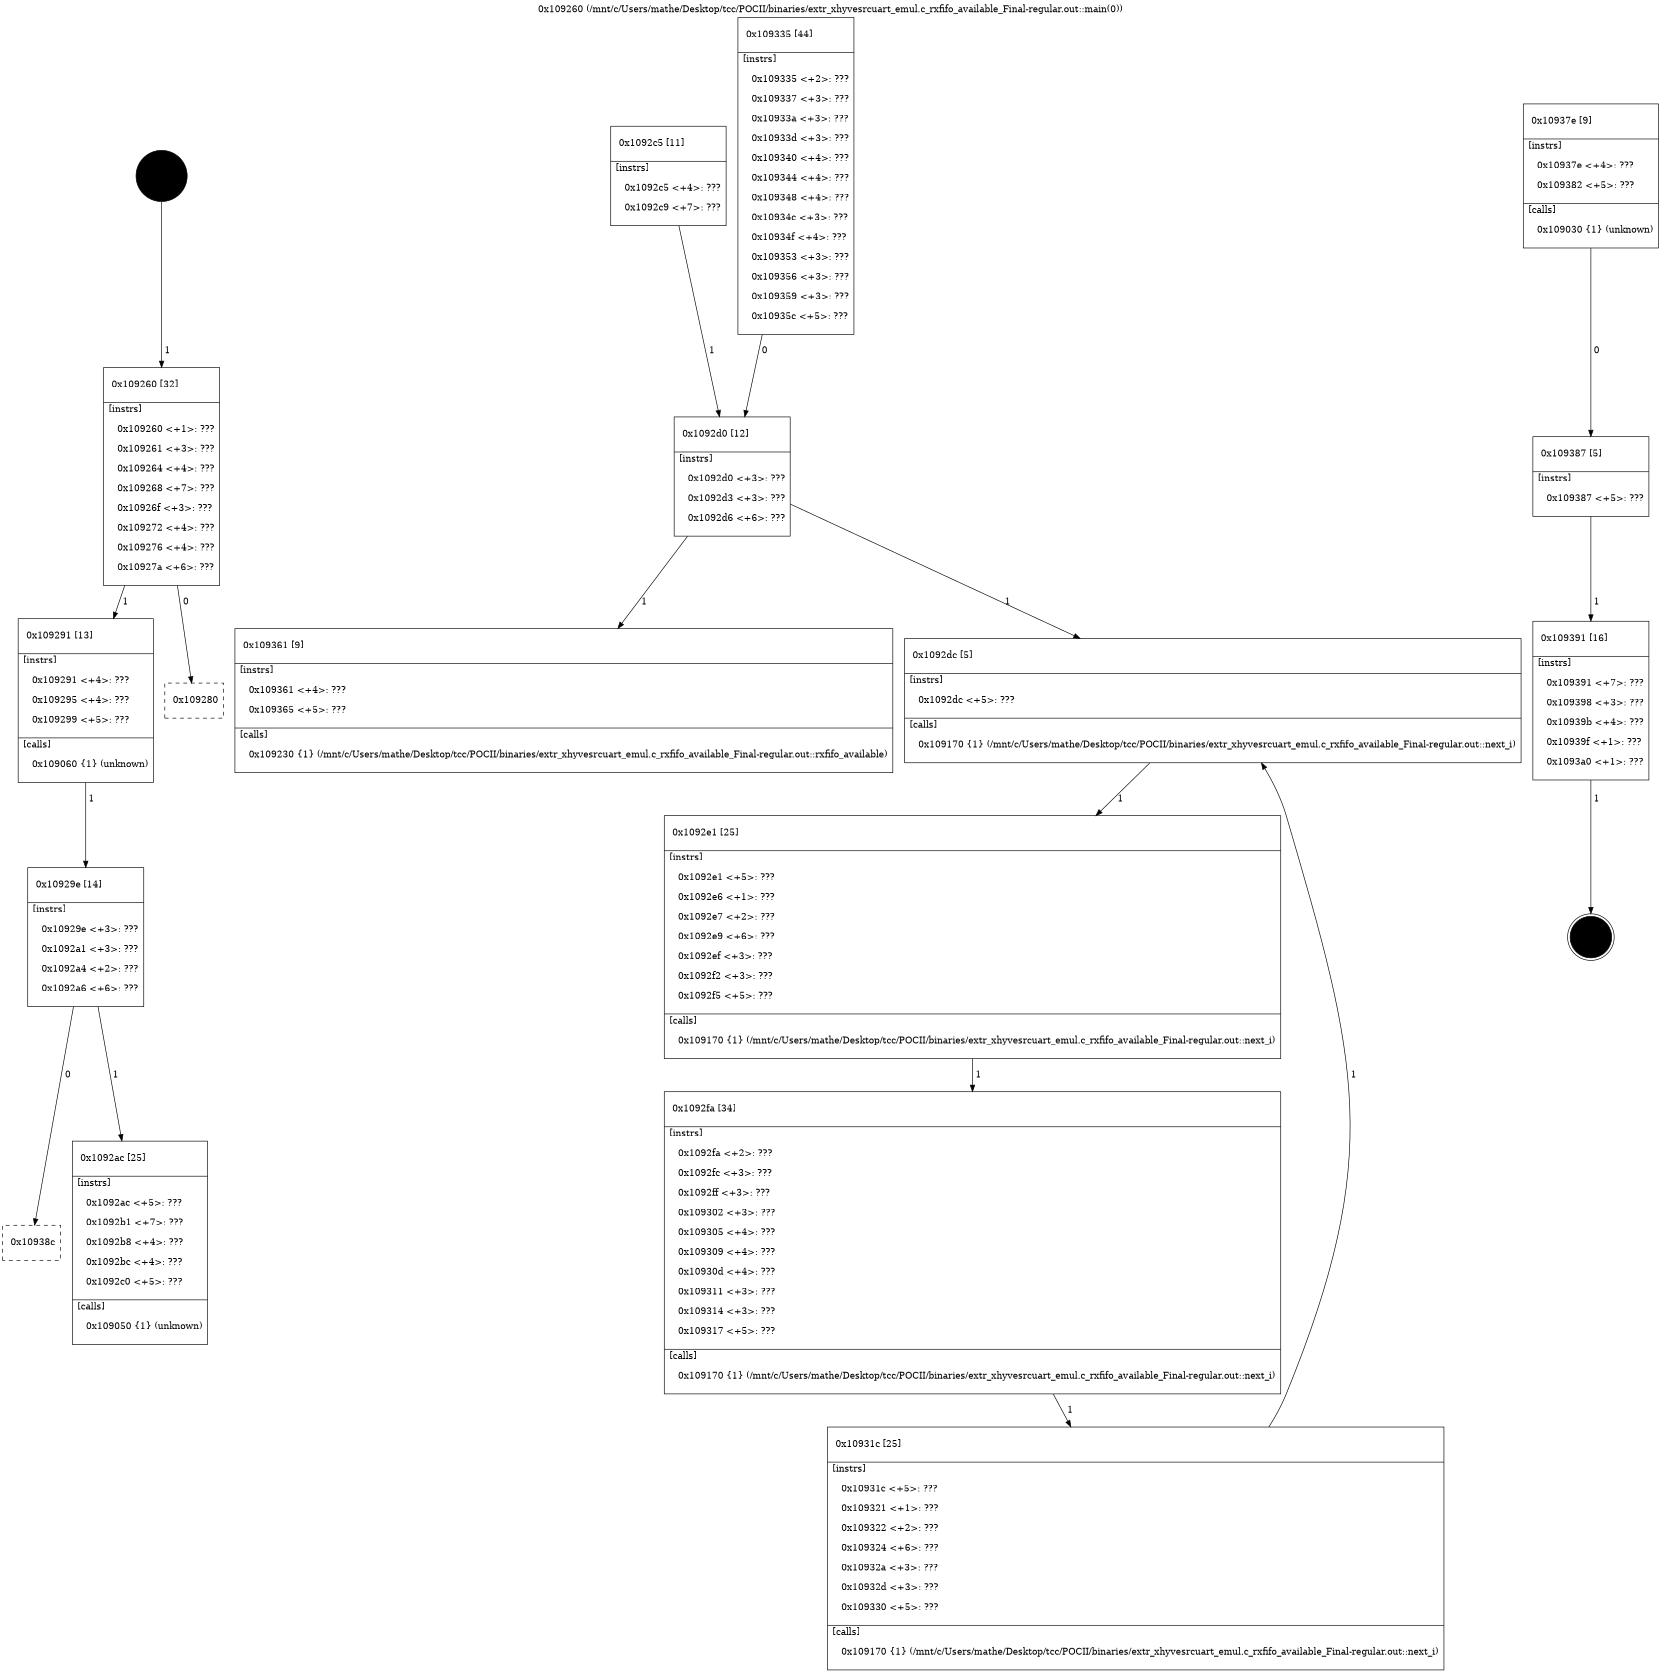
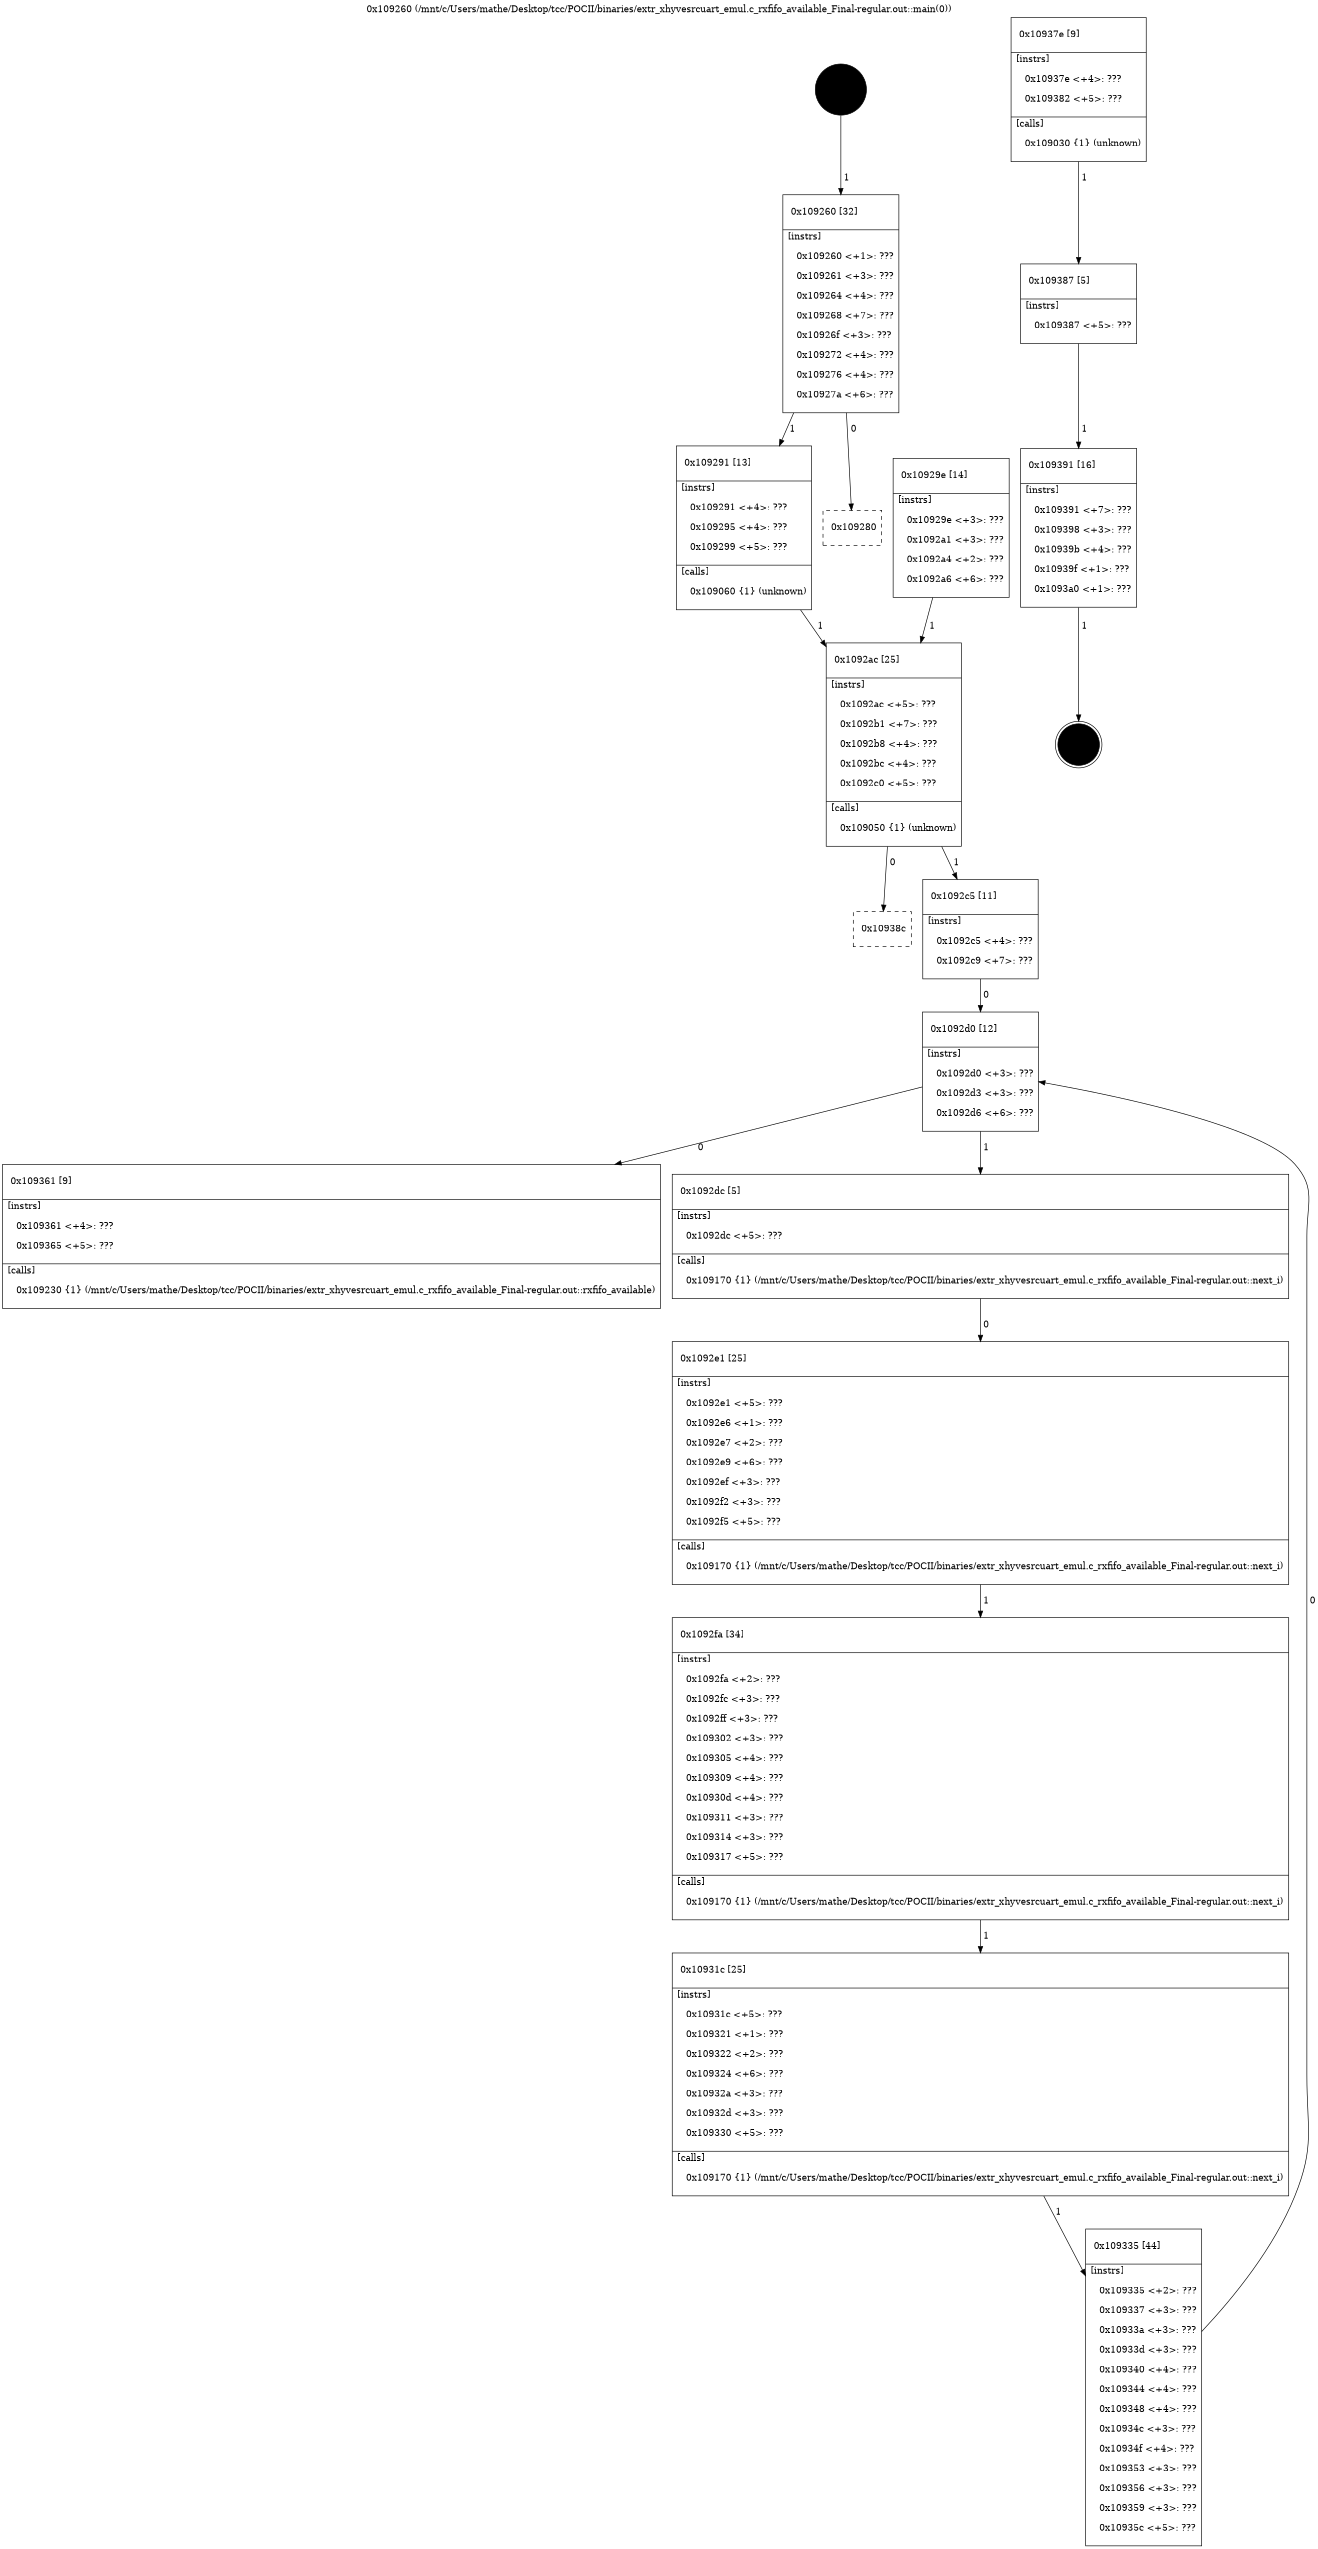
(710, 351) -> (985, 995)
(1595, 351) -> (1083, 178)
(643, 602) -> (699, 1148)
(1119, 799) -> (985, 1325)
(86, 822) -> (811, 626)
none -> (948, 860)
(1349, 1098) -> (1063, 2233)
(55, 1113) -> (886, 876)
